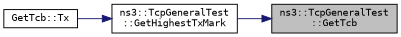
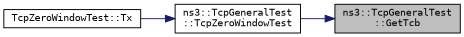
(41, 19) -> (72, 19)
(175, 19) -> (238, 19)
